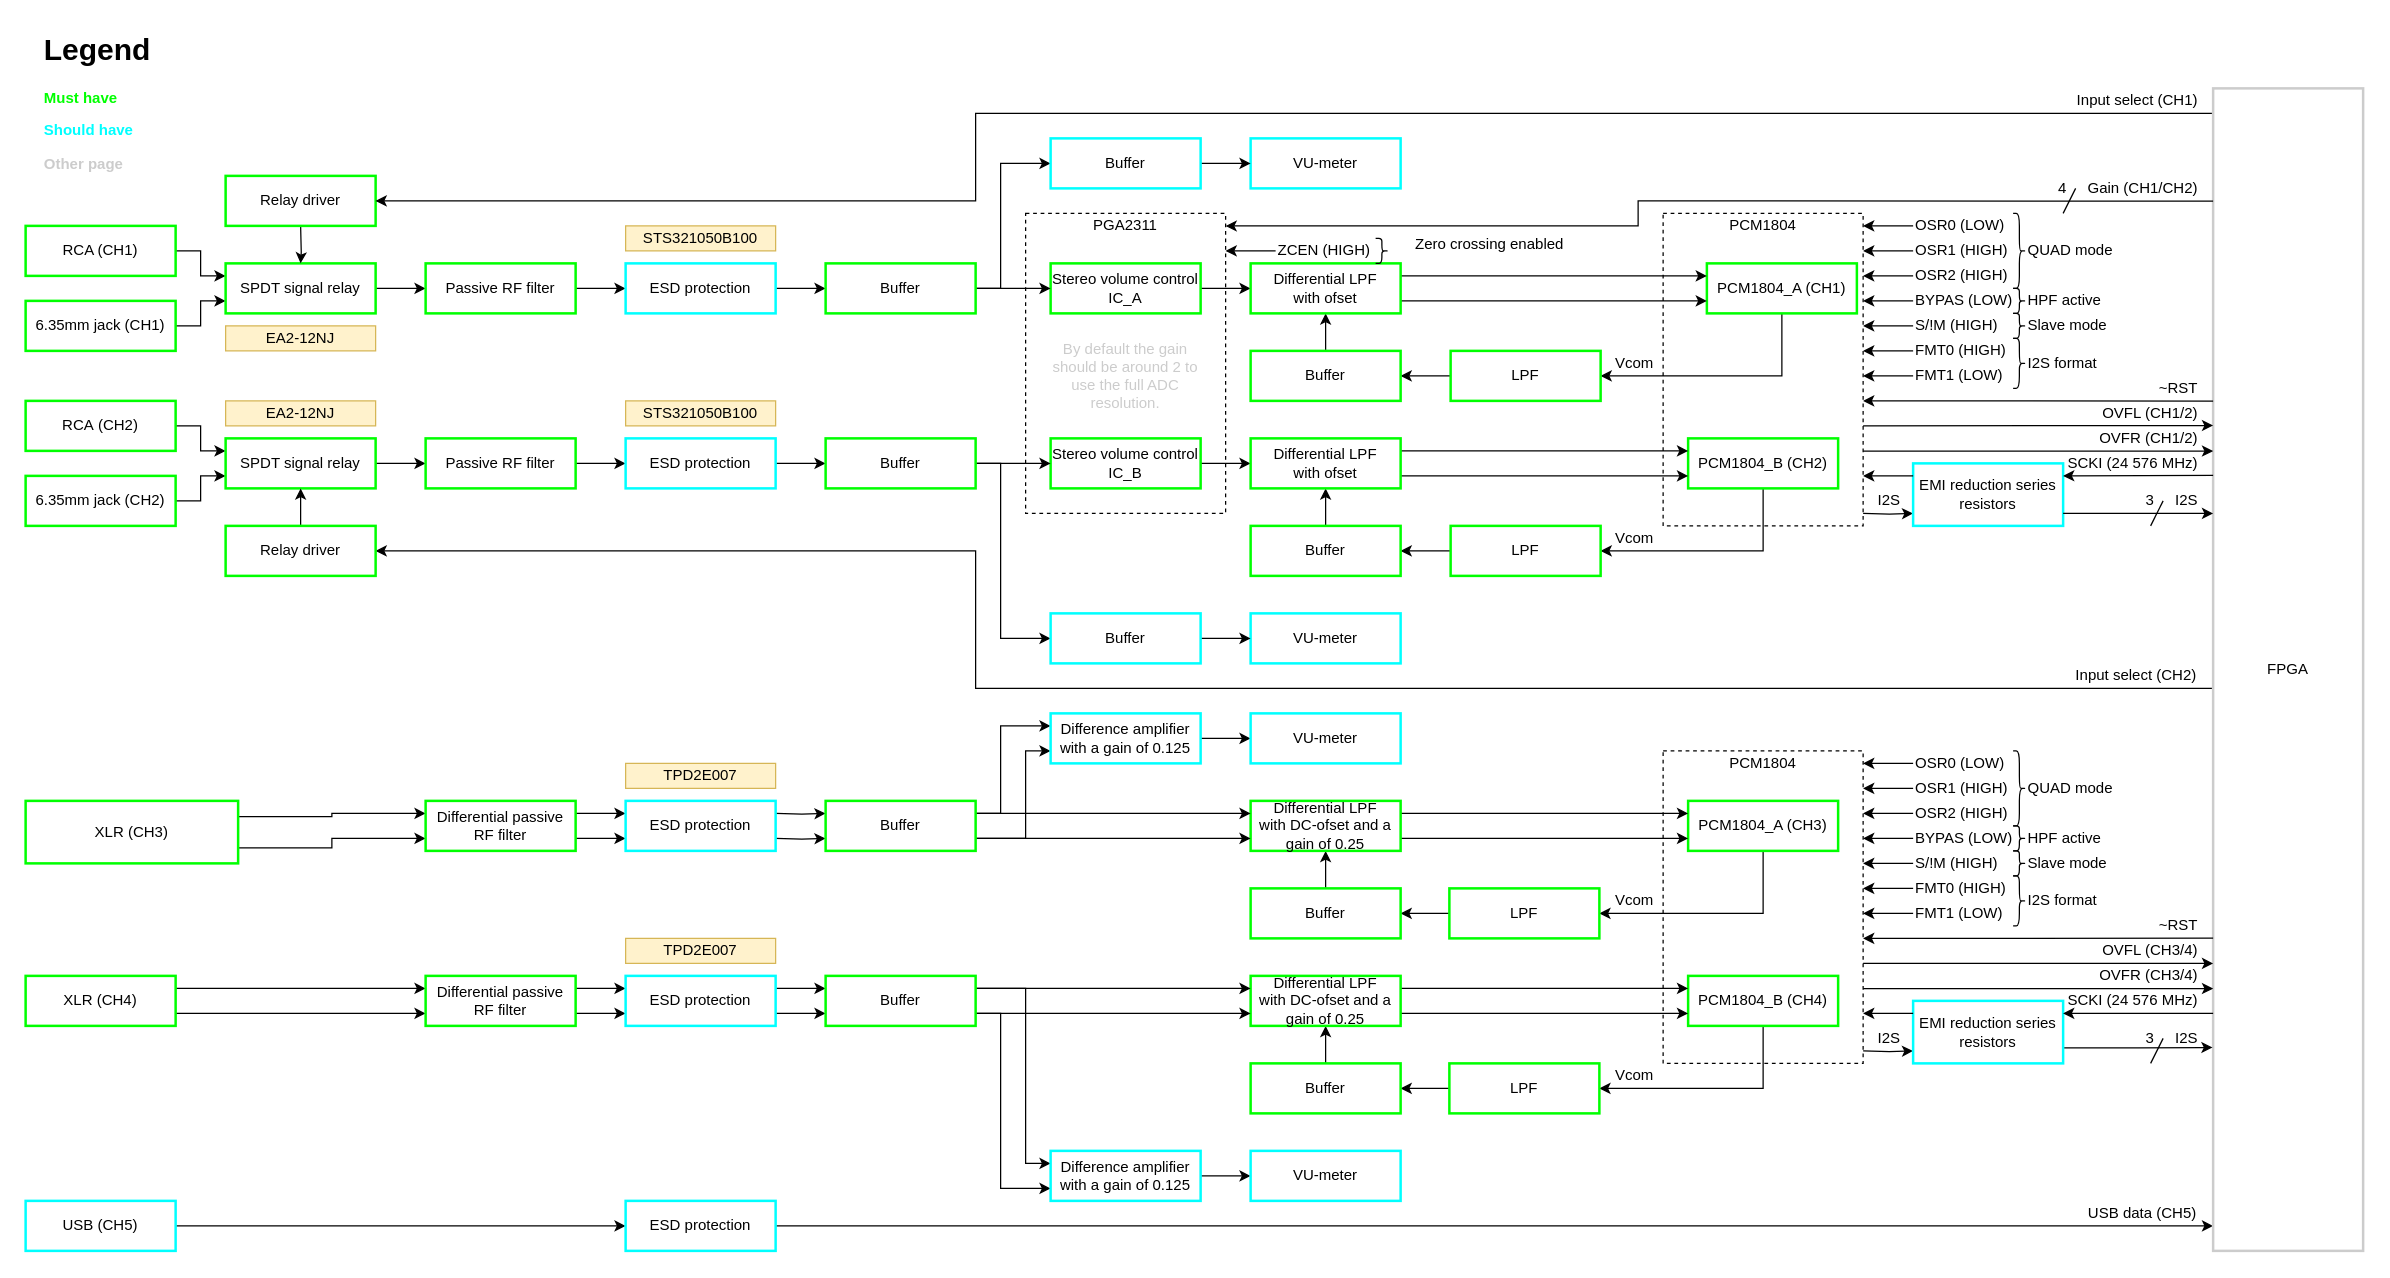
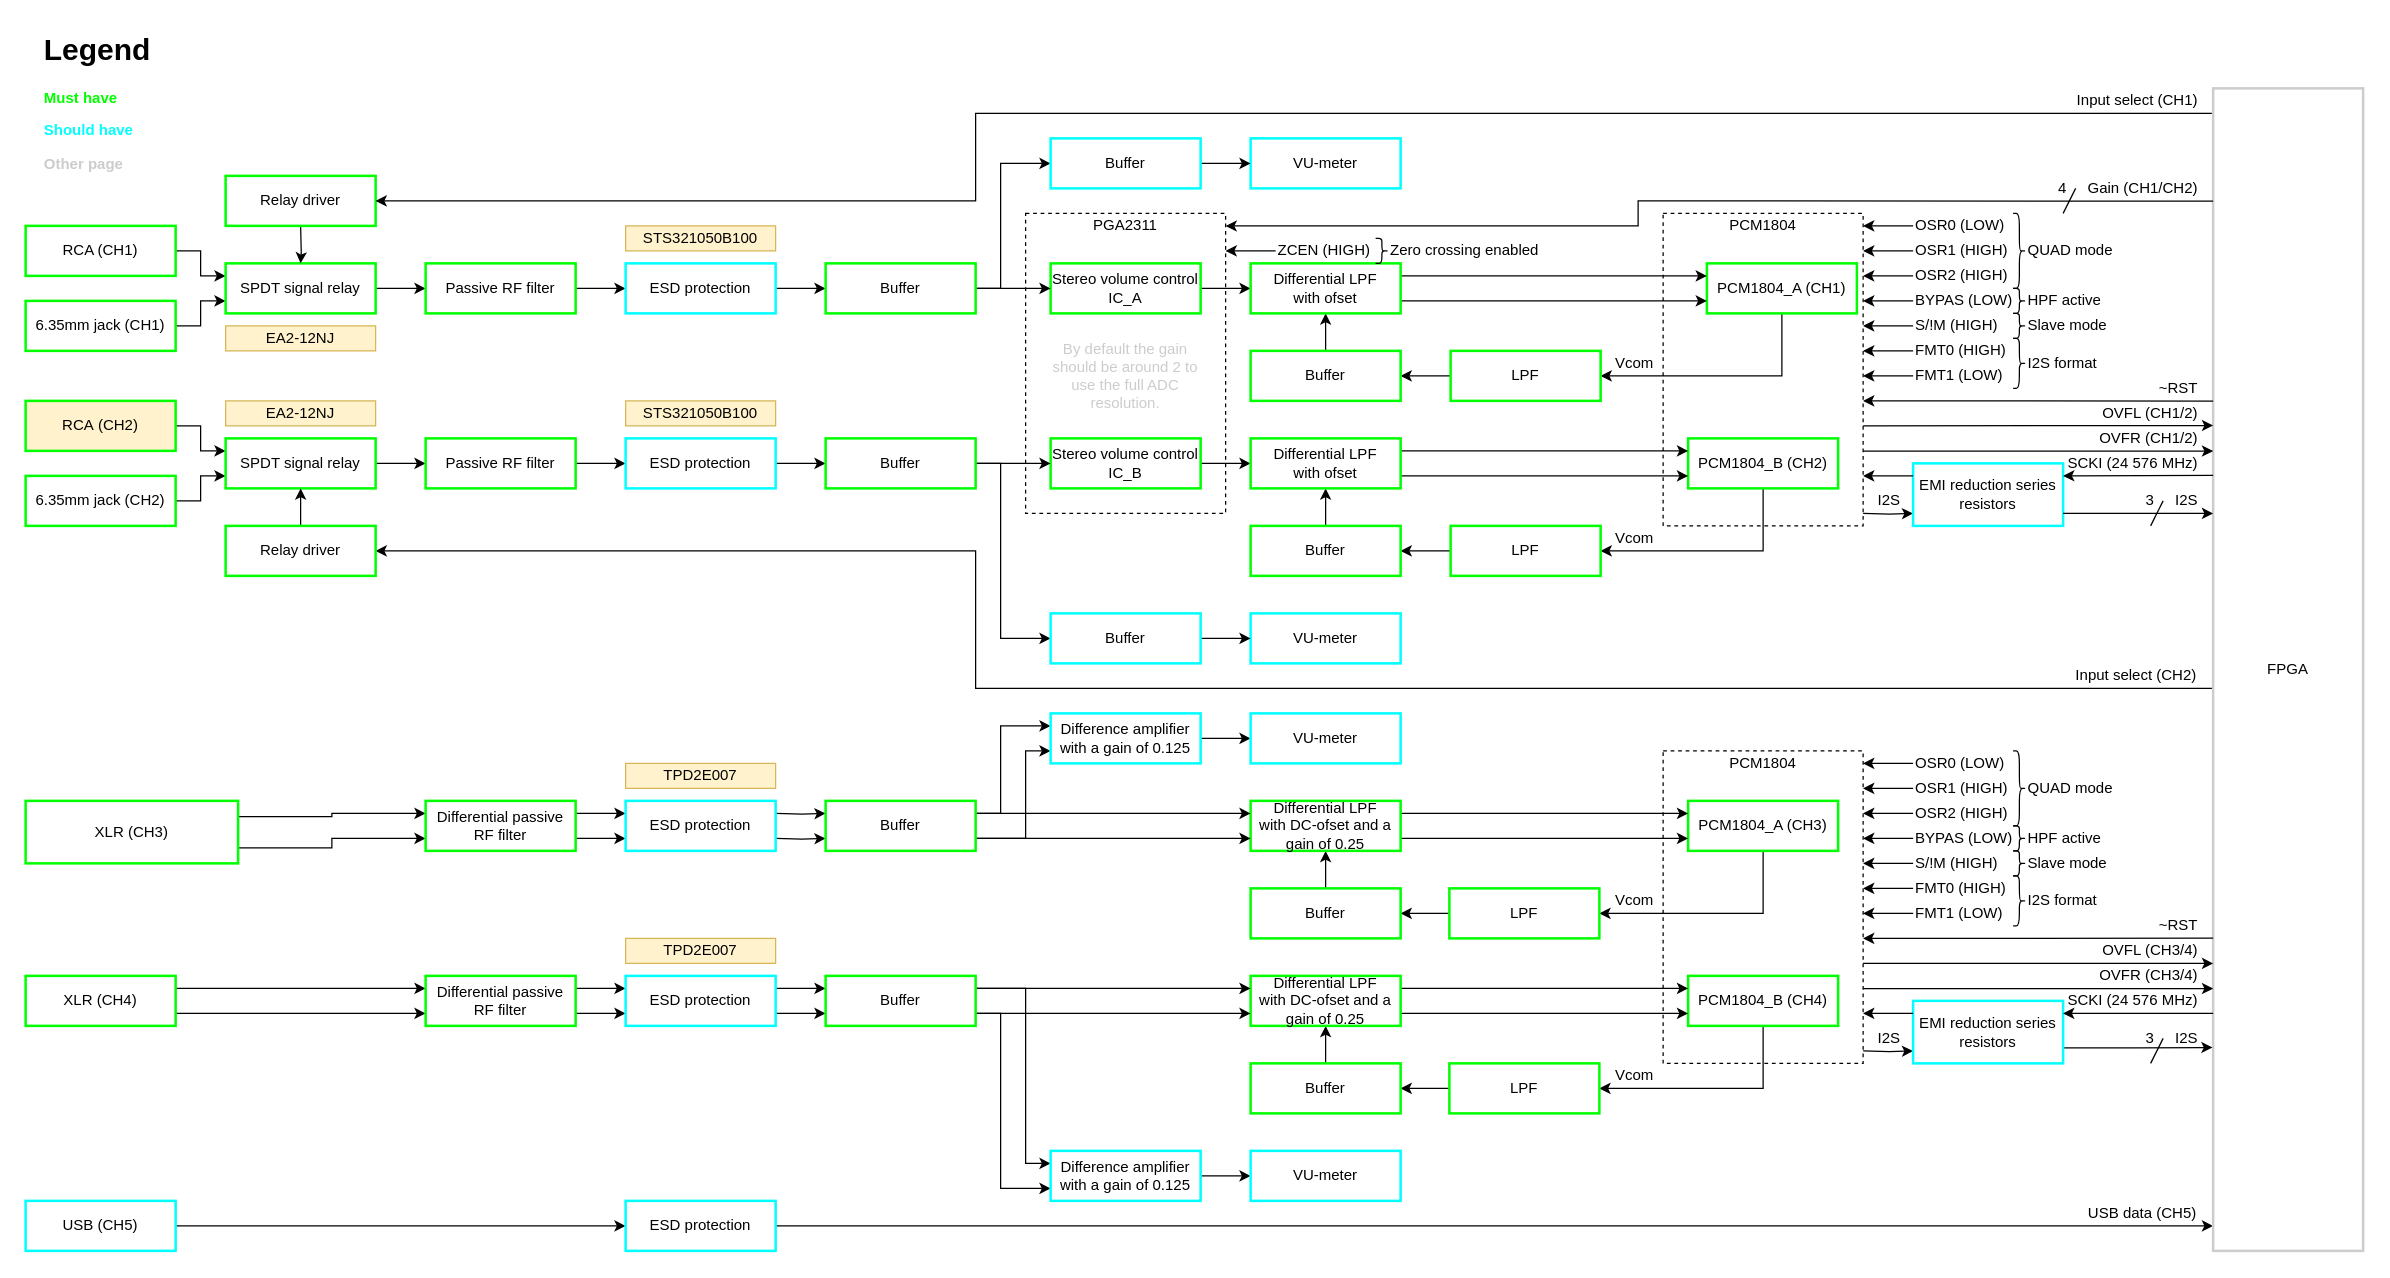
(1494, 244) -> (1469, 251)
(101, 426) -> (101, 426)
